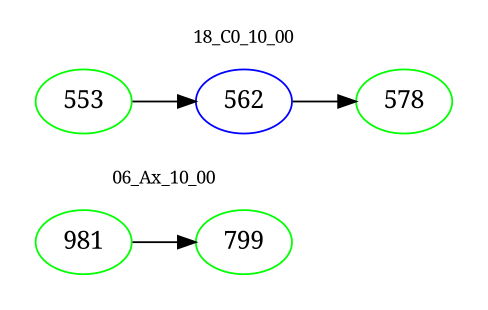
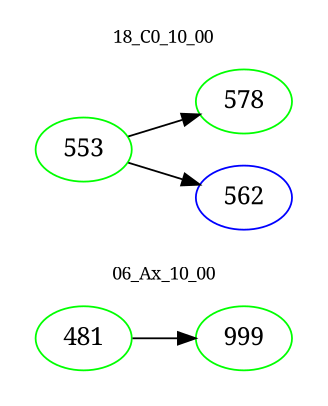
(315, 101) -> (155, 128)
(84, 242) -> (84, 338)
(244, 242) -> (244, 338)
